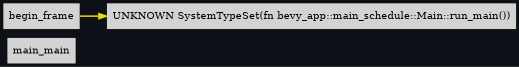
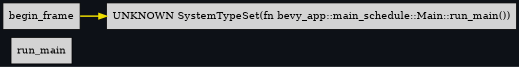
(42, 51) -> (42, 51)
